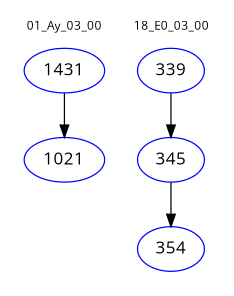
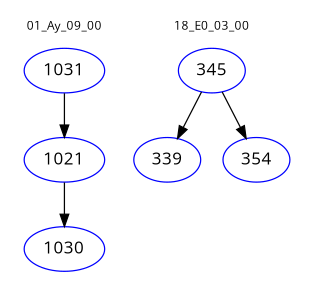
(64, 27) -> (64, 27)
(64, 71) -> (64, 71)
(171, 109) -> (192, 110)
none -> (64, 249)
